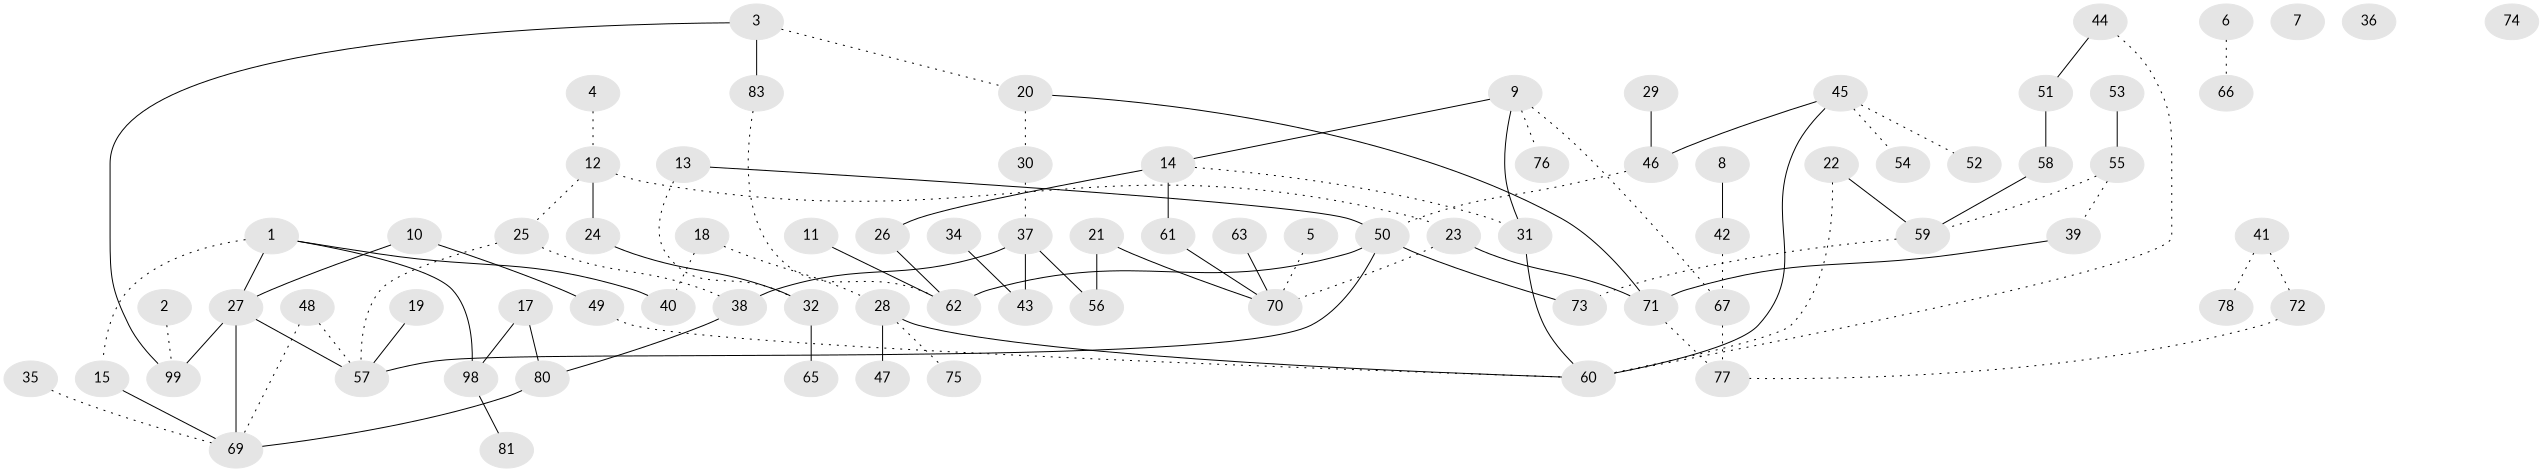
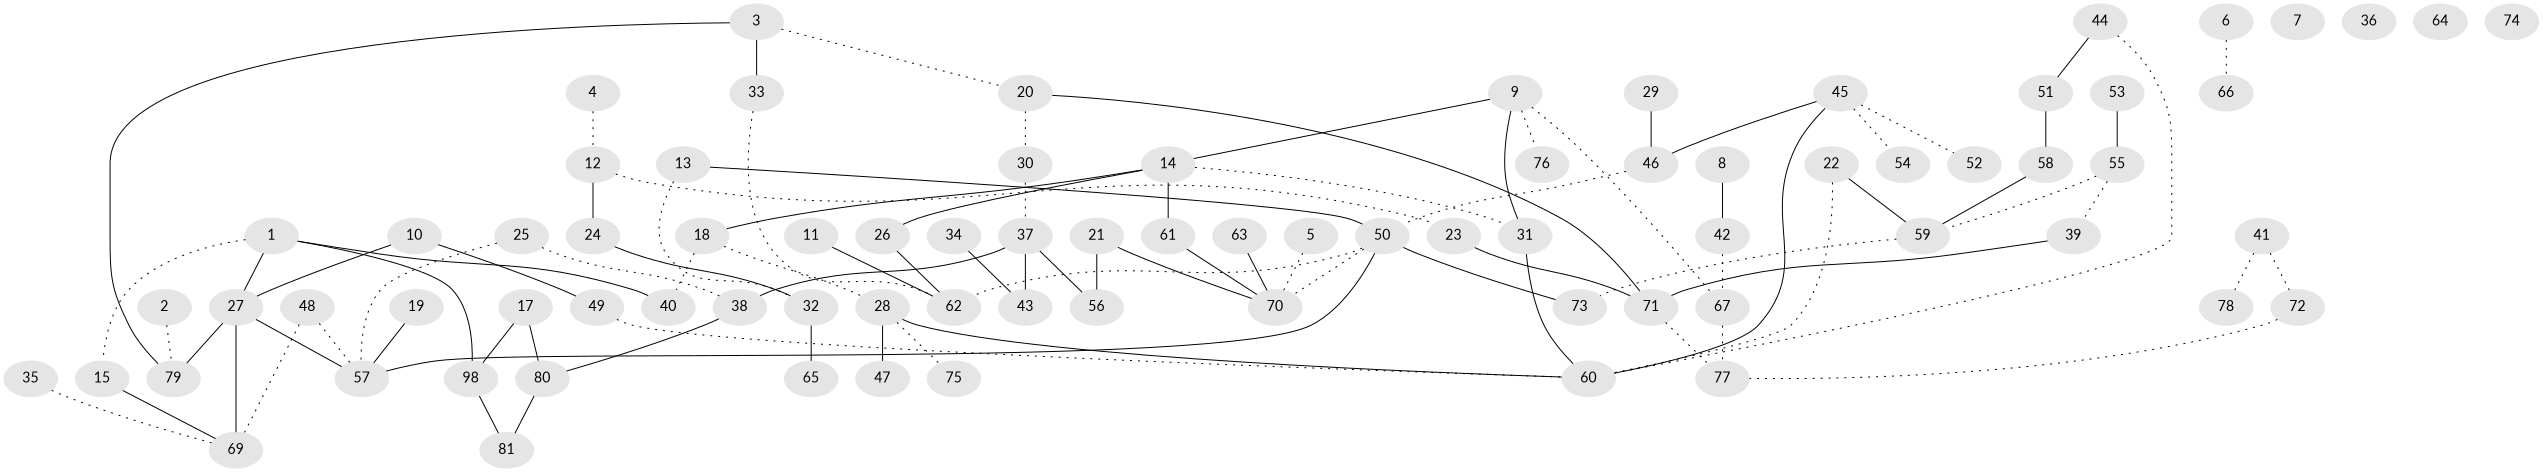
none -> (2440, 22)
(757, 93) -> (757, 93)
(557, 200) -> none
none -> (840, 208)
(1158, 271) -> (1158, 271)
(1373, 272) -> (1329, 272)
(174, 379) -> (174, 379)
(394, 425) -> (525, 415)
